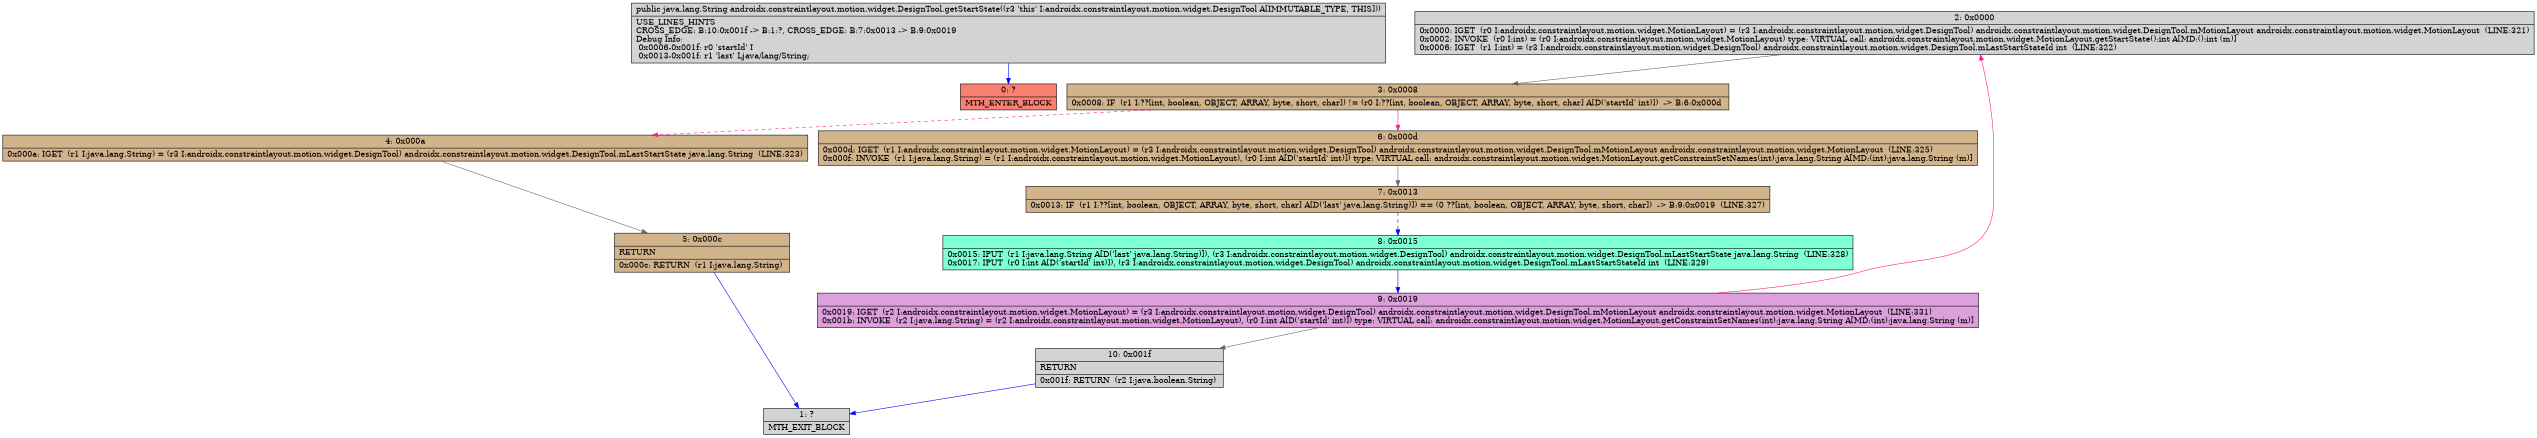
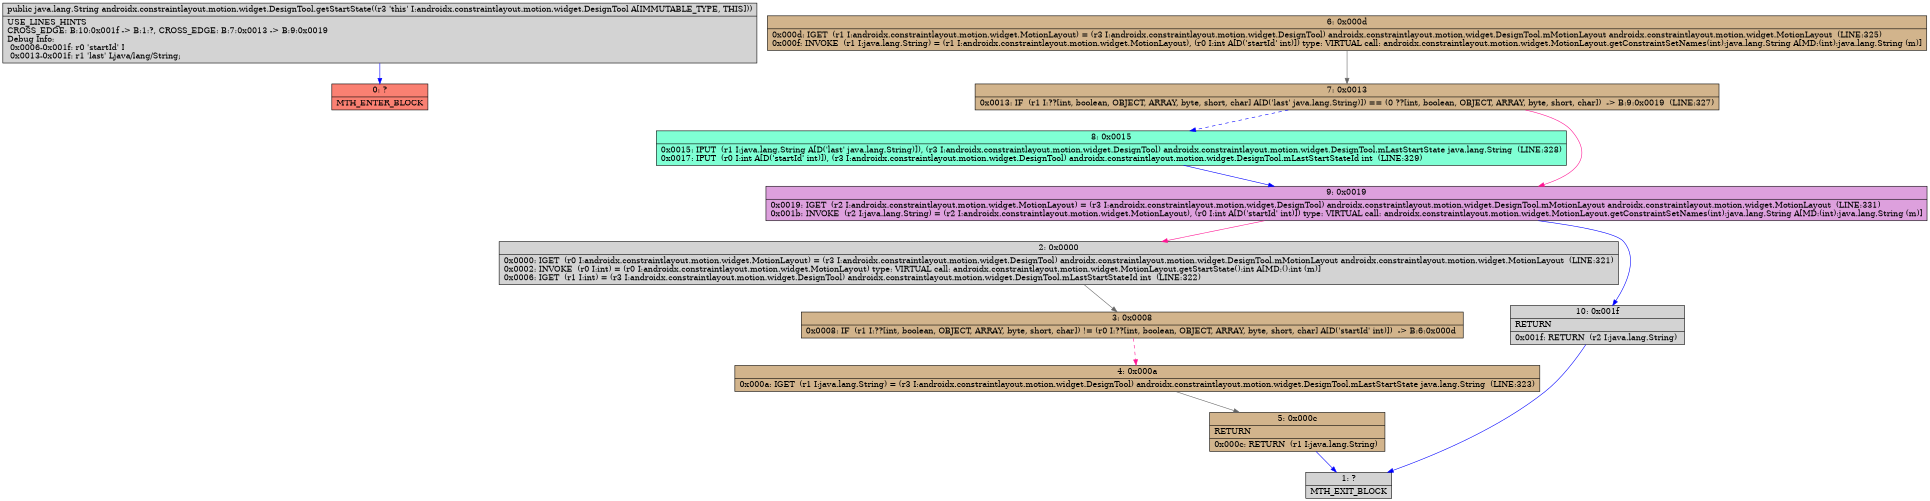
(1398, 118) -> none
none -> (1579, 142)
(1272, 337) -> (1613, 235)
(1129, 381) -> (1597, 338)
